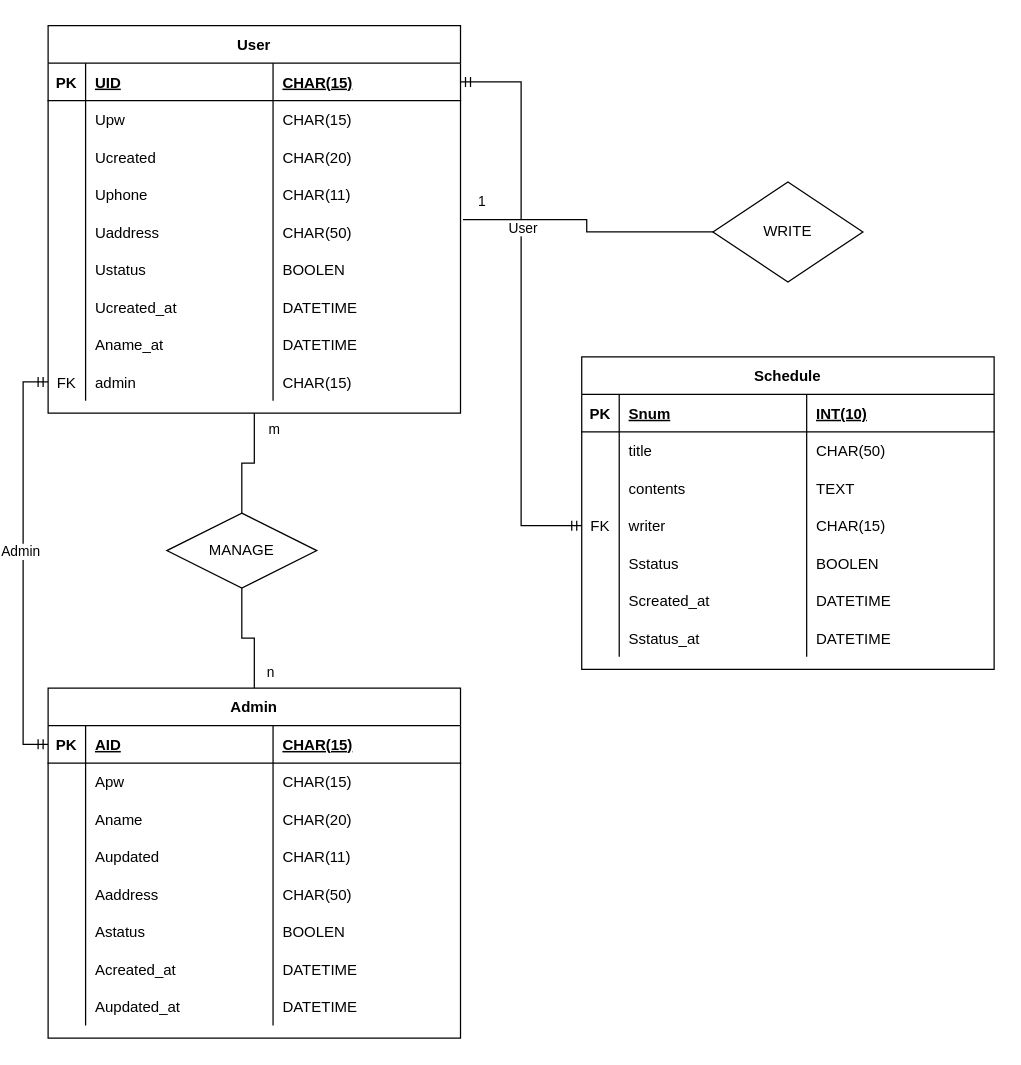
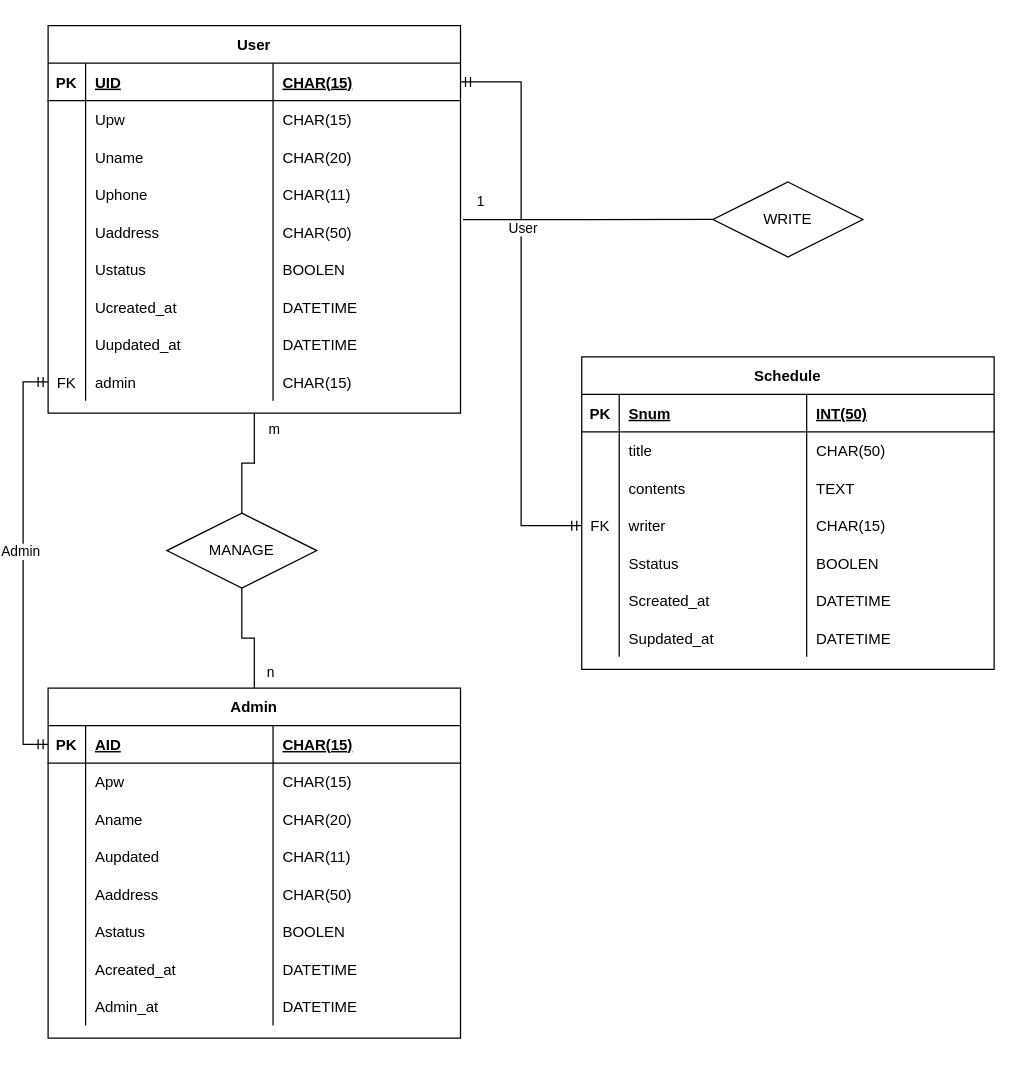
(129, 158) -> (116, 158)
(788, 232) -> (788, 219)
(129, 345) -> (141, 345)
(846, 414) -> (846, 414)
(671, 639) -> (675, 639)
(141, 1008) -> (127, 1008)
